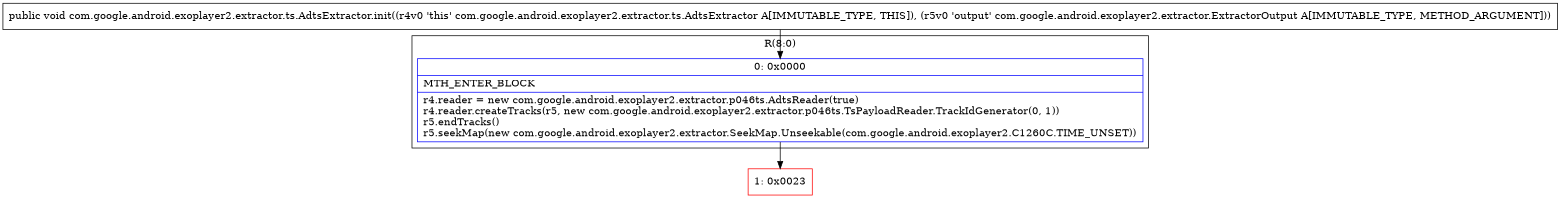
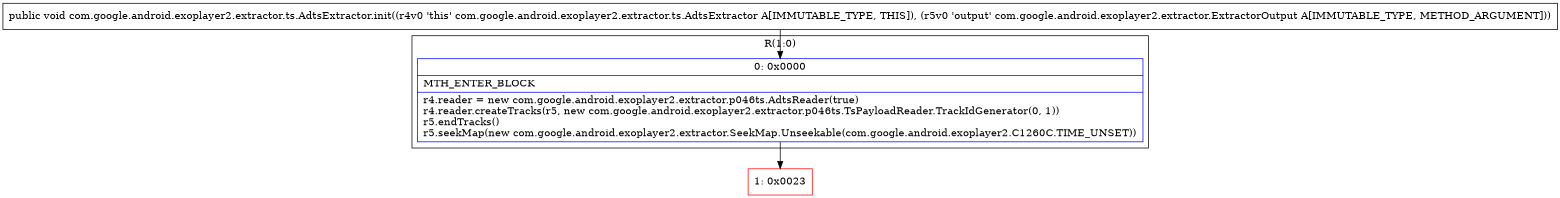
(780, 44) -> (780, 44)
